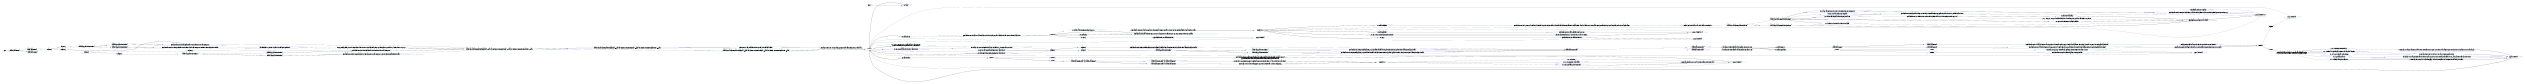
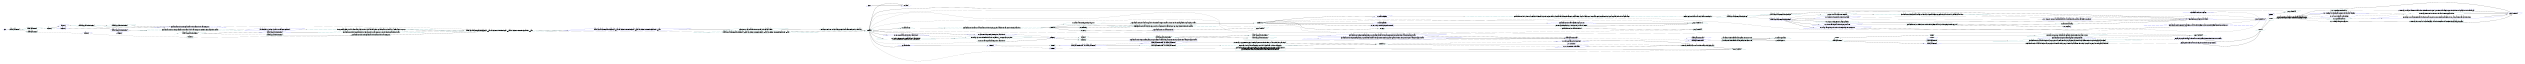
none -> (2067, 27)
